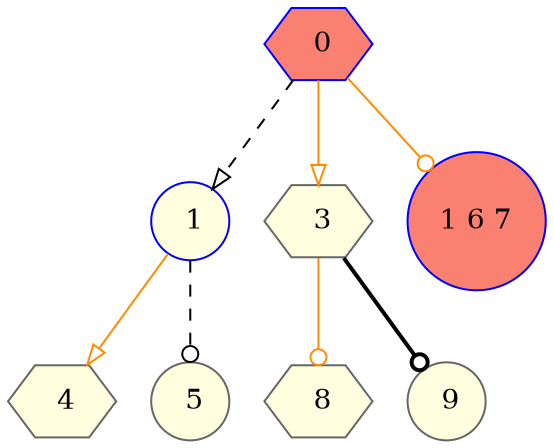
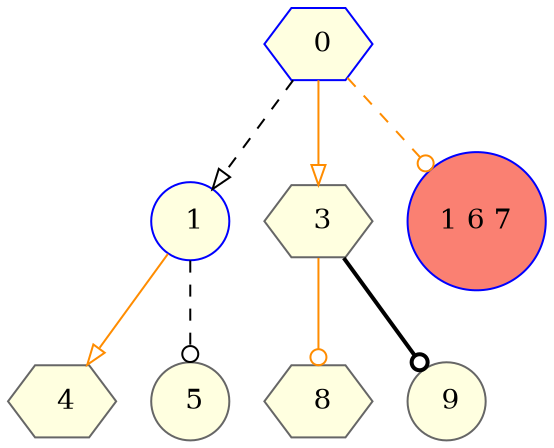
(318, 44) -> (318, 44)
(384, 118) -> (384, 118)
